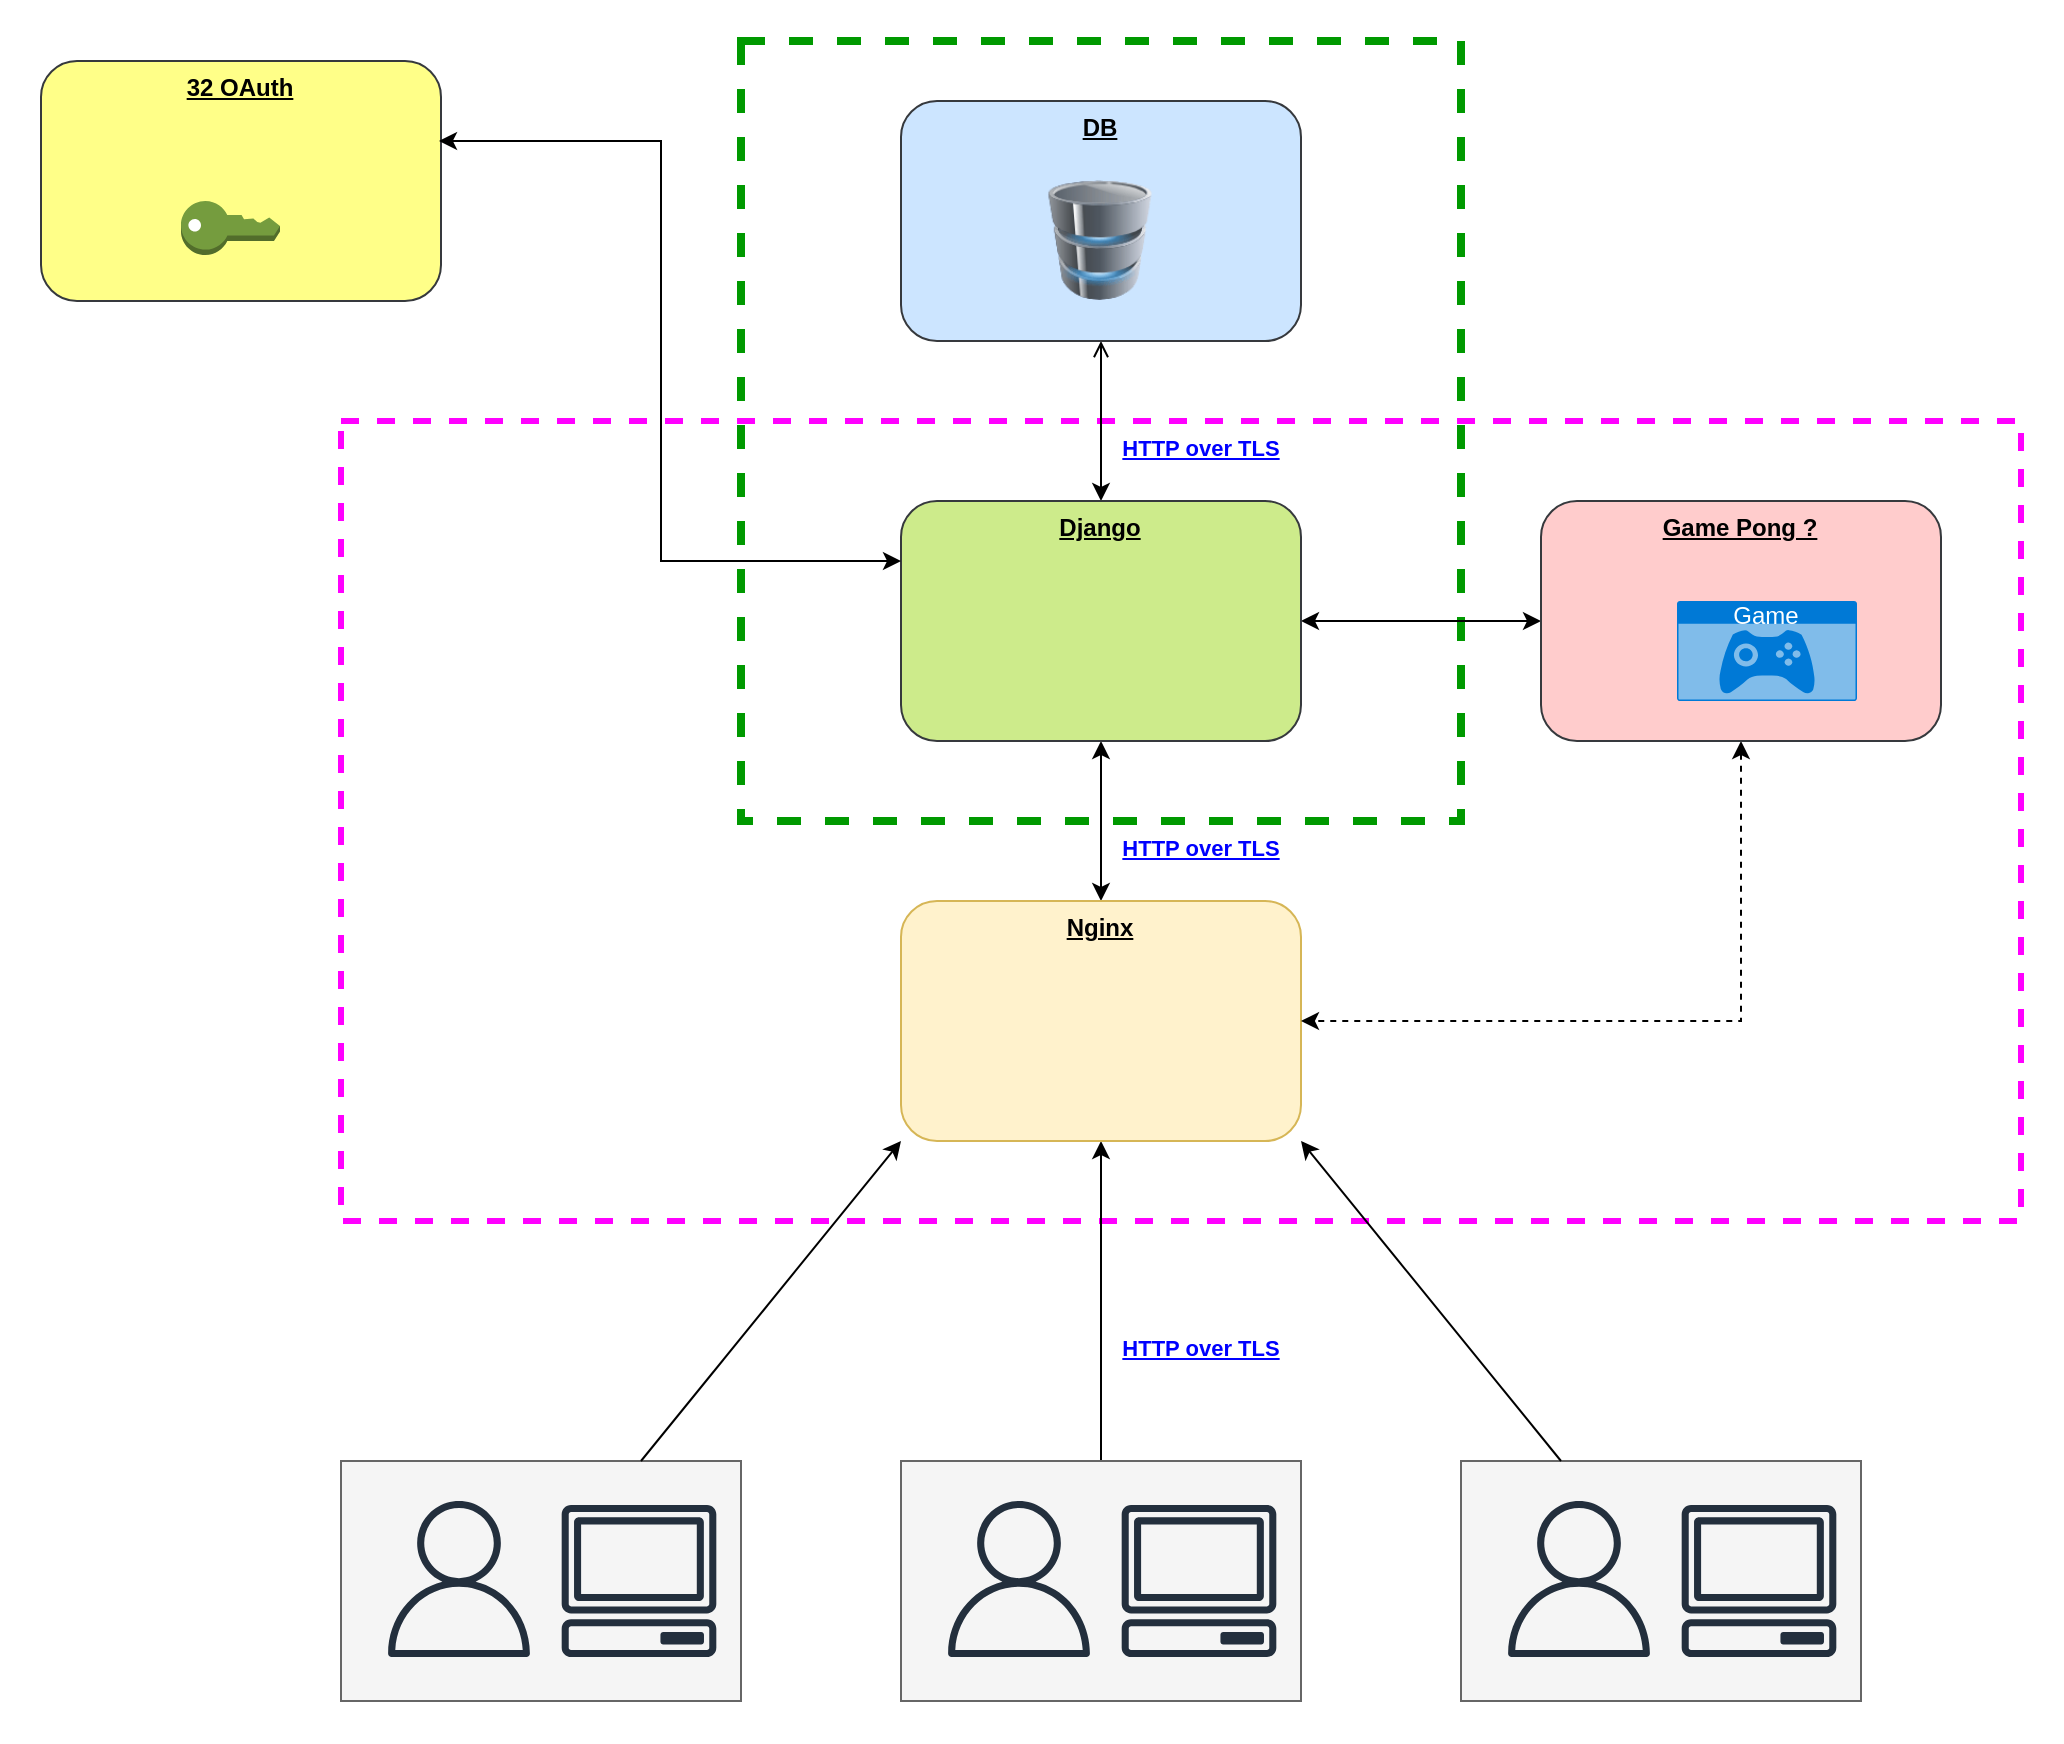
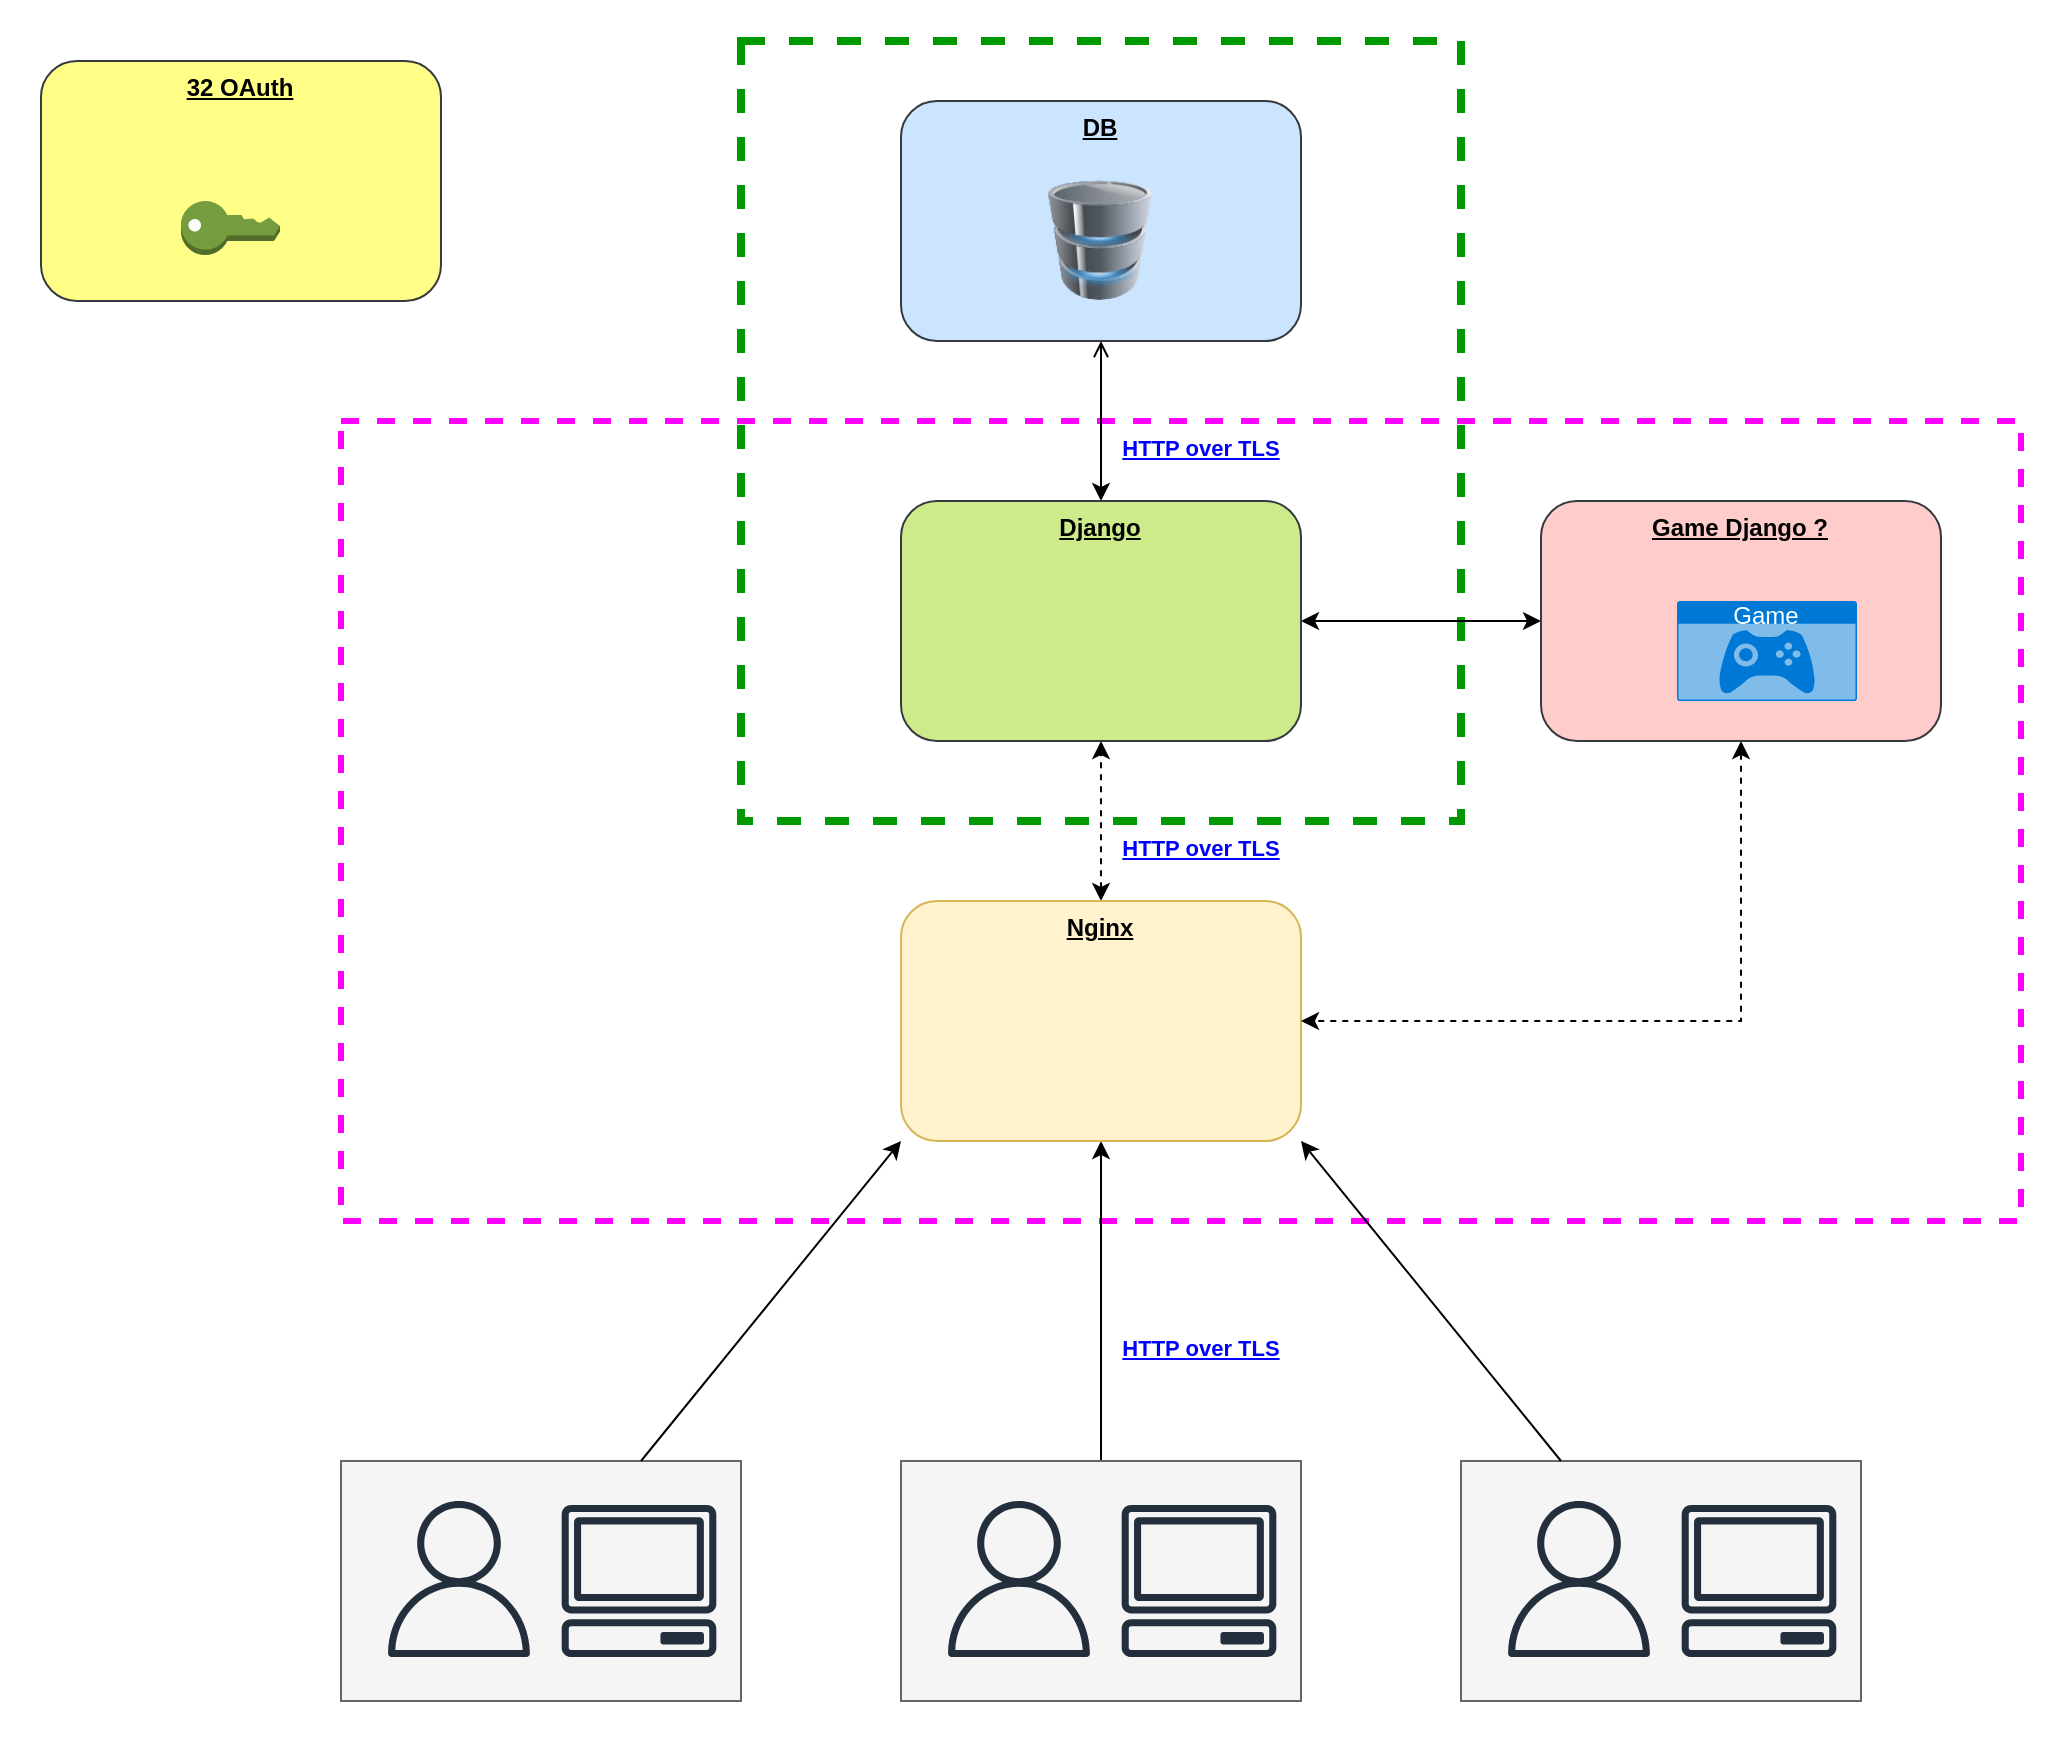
(661, 360) -> none
(1741, 529) -> (1741, 529)
(1101, 819) -> (1101, 819)
